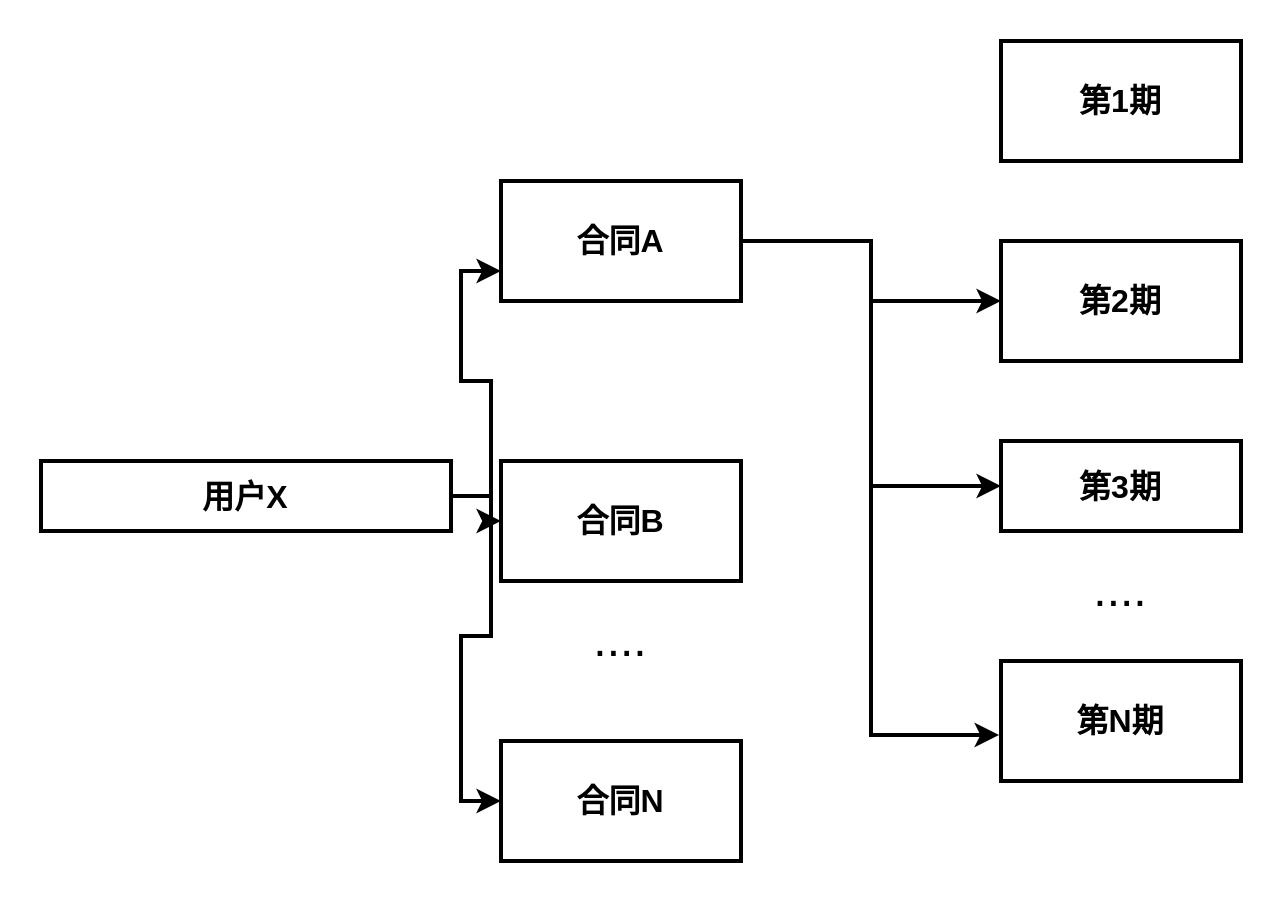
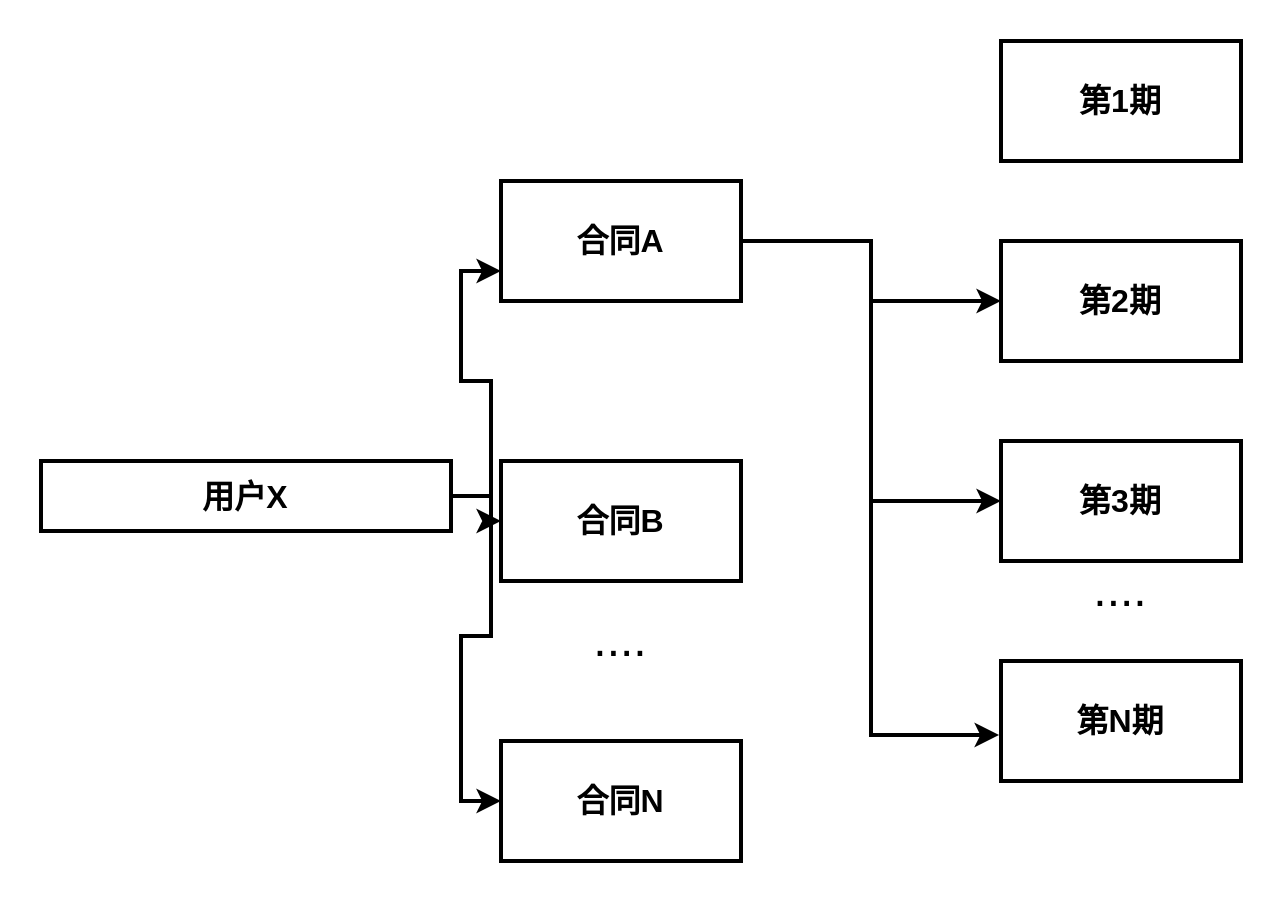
(1121, 486) -> (1121, 501)
